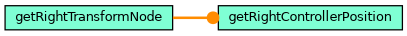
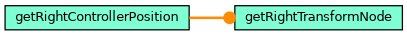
(190, 18) -> (207, 18)
